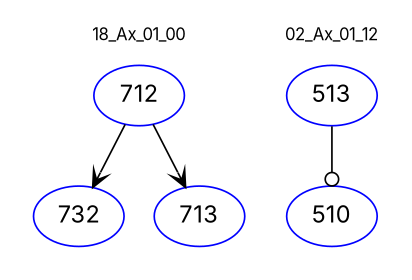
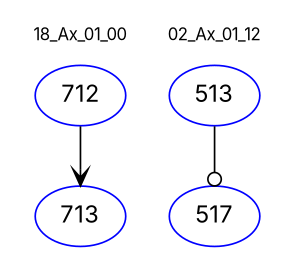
(79, 216) -> none
(332, 216) -> (215, 216)
